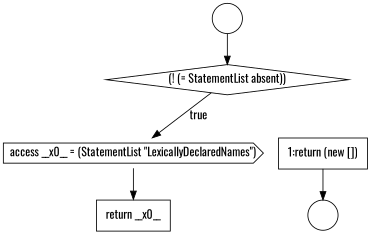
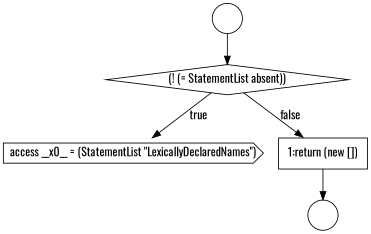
none -> (270, 113)
(133, 215) -> none
